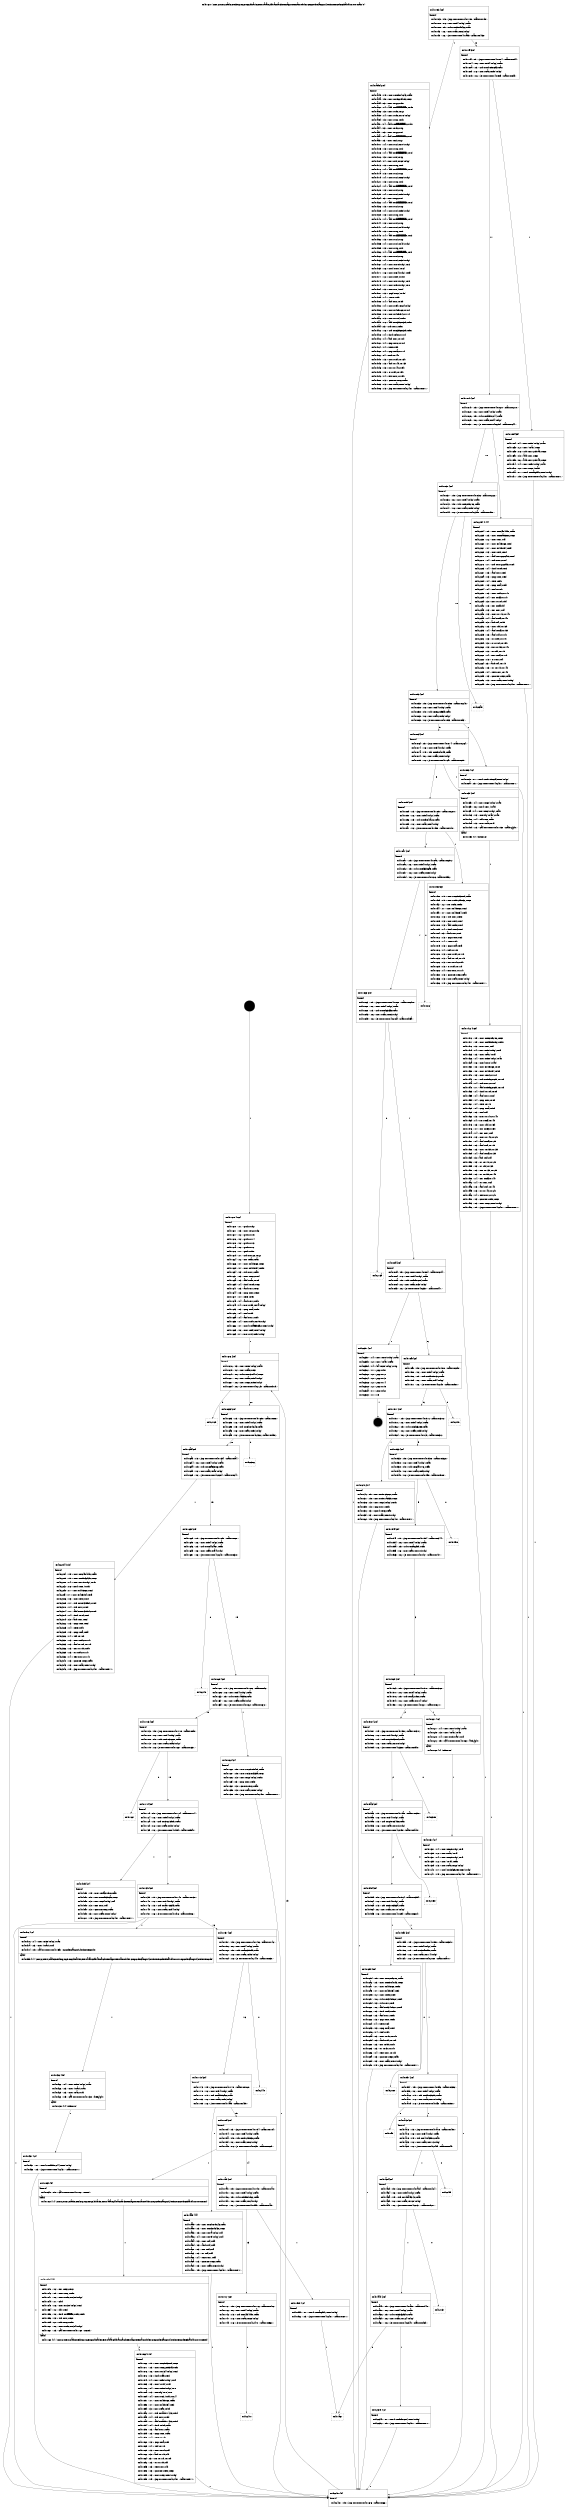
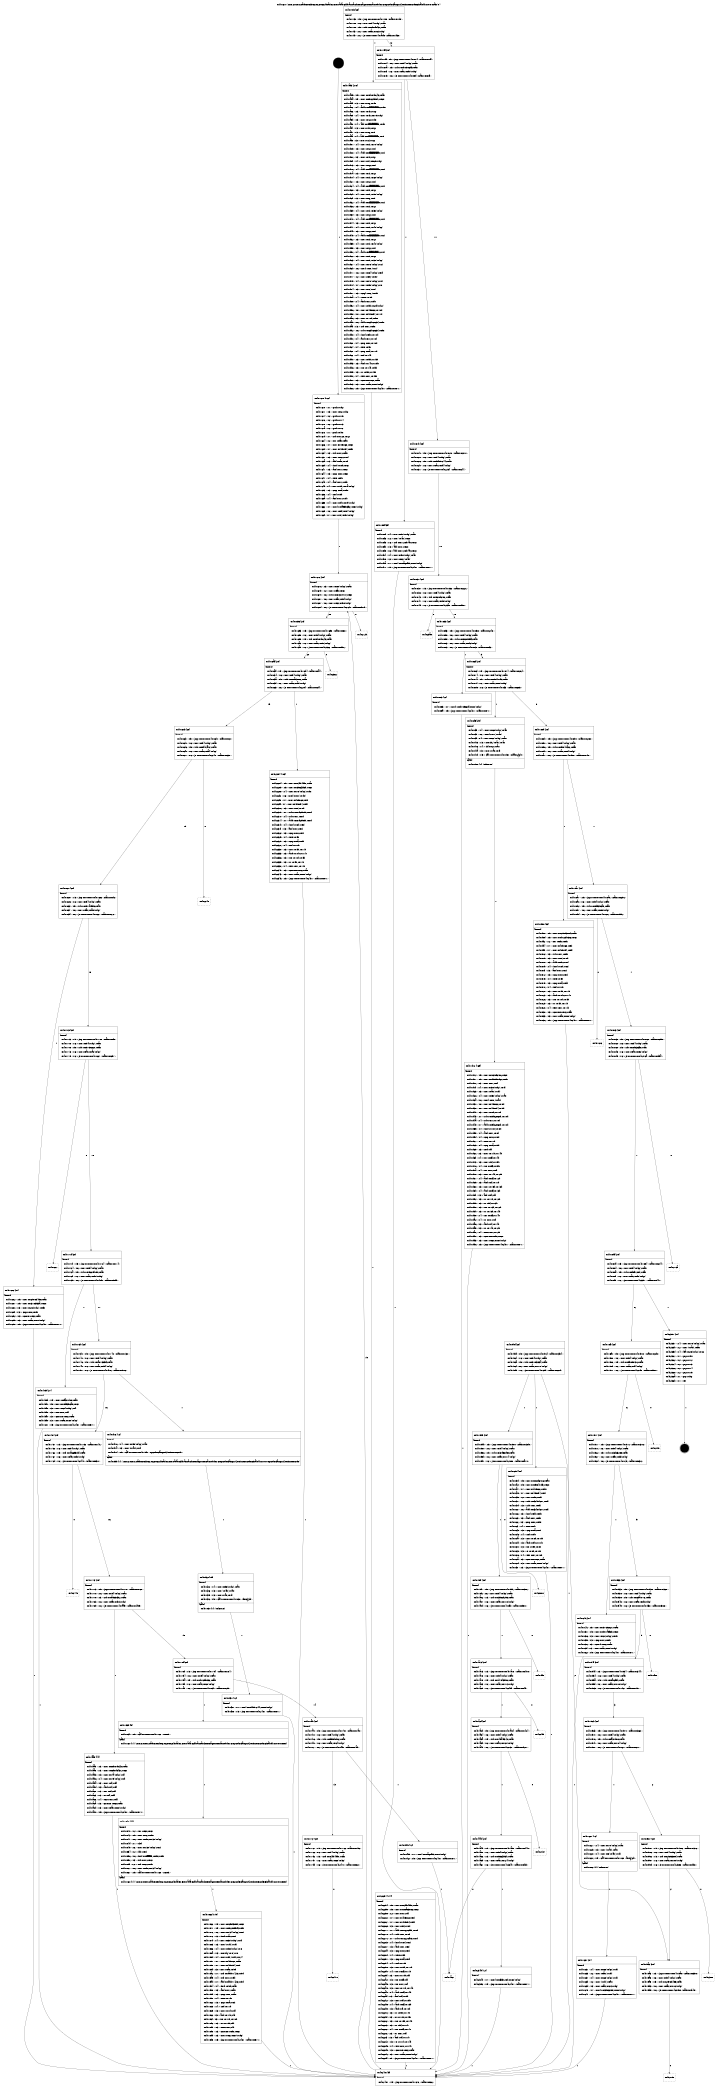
(498, 473) -> none
(392, 1858) -> (574, 1695)
(15, 2291) -> (39, 1894)
